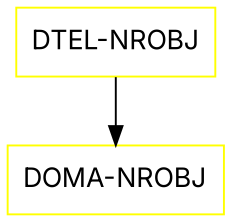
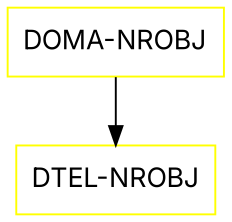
(116, 102) -> (116, 102)
